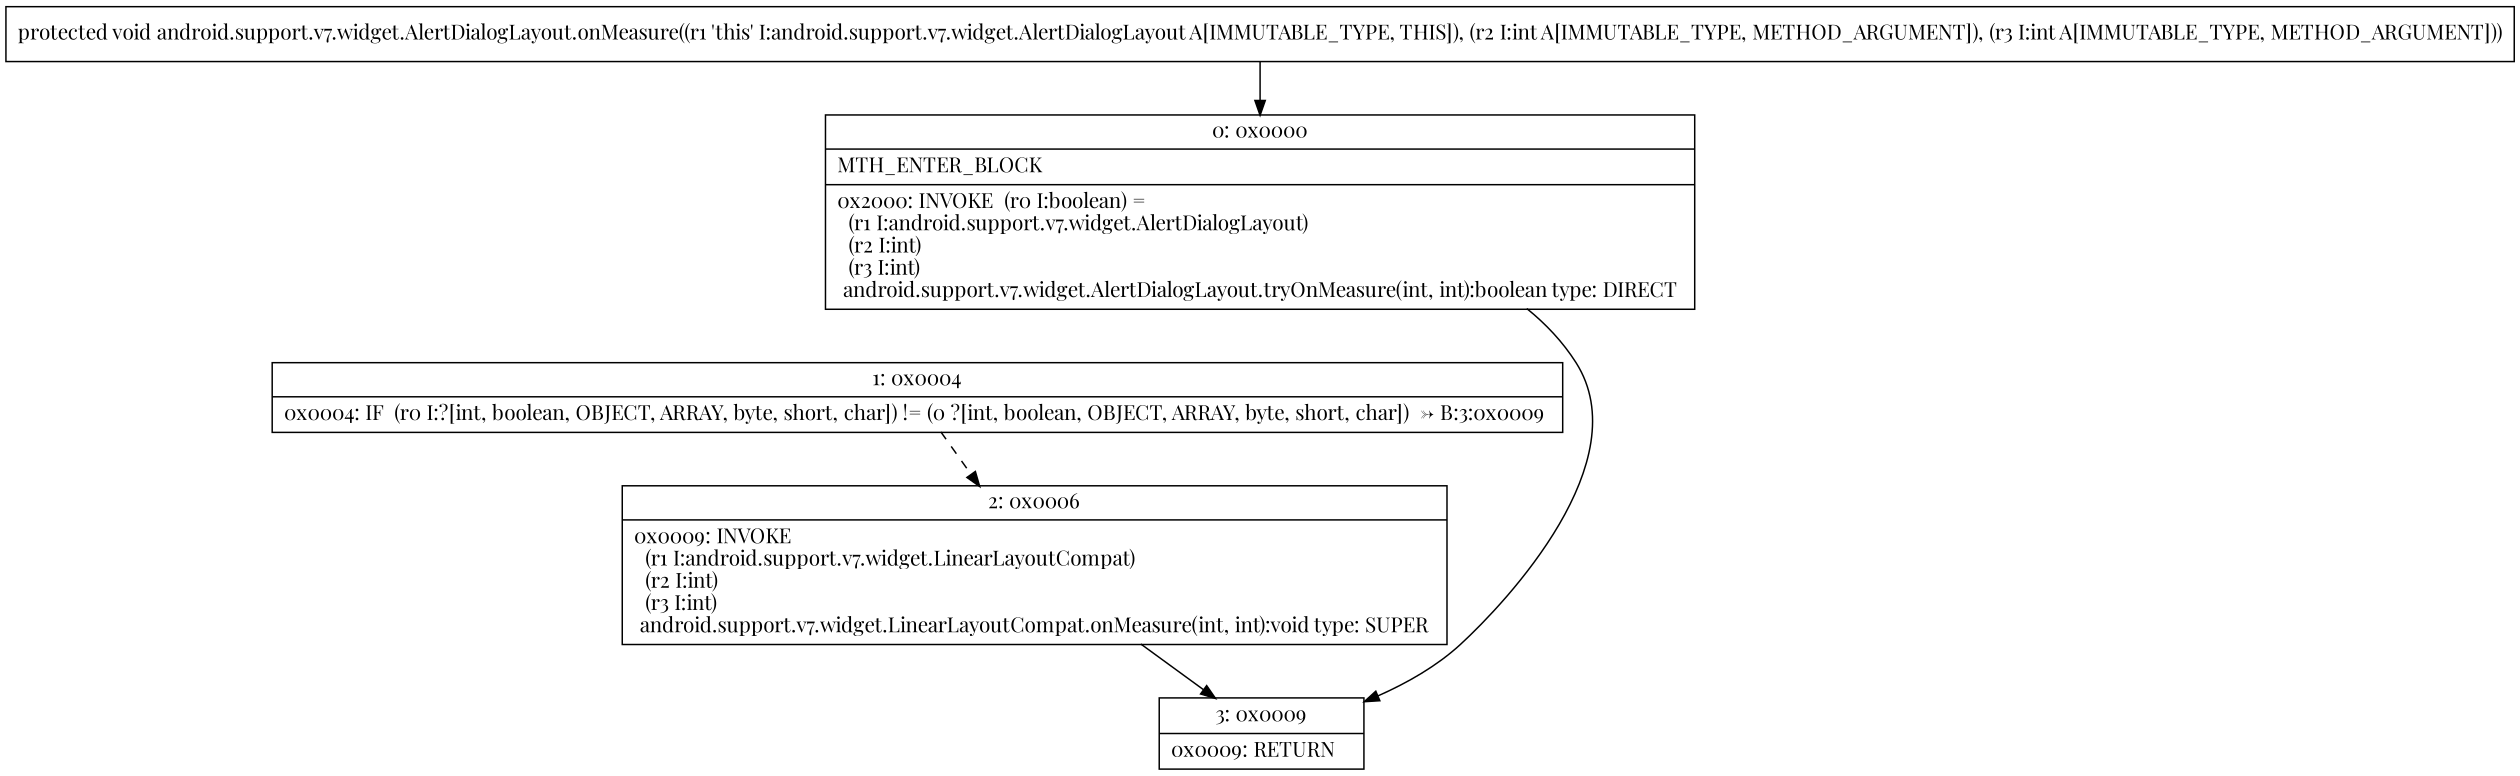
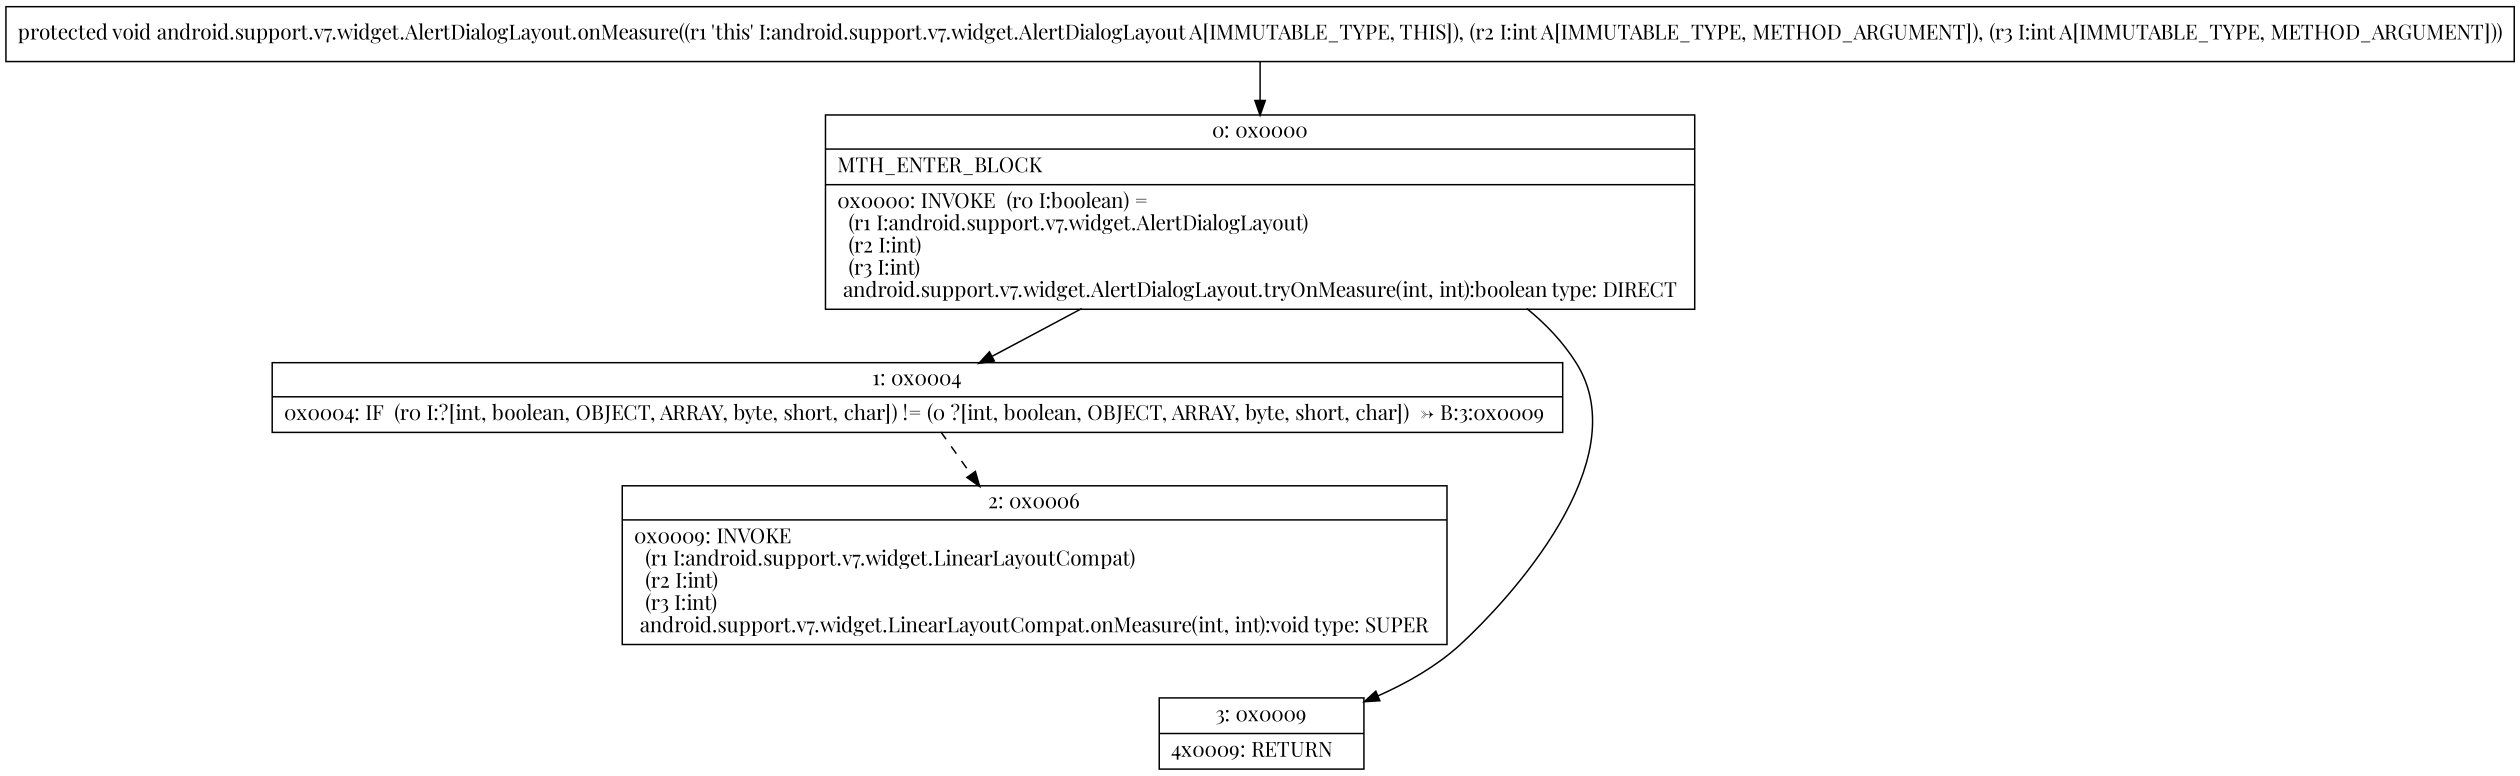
(995, 202) -> (996, 202)
none -> (1037, 332)
(1172, 667) -> none
(1262, 751) -> (1261, 751)
